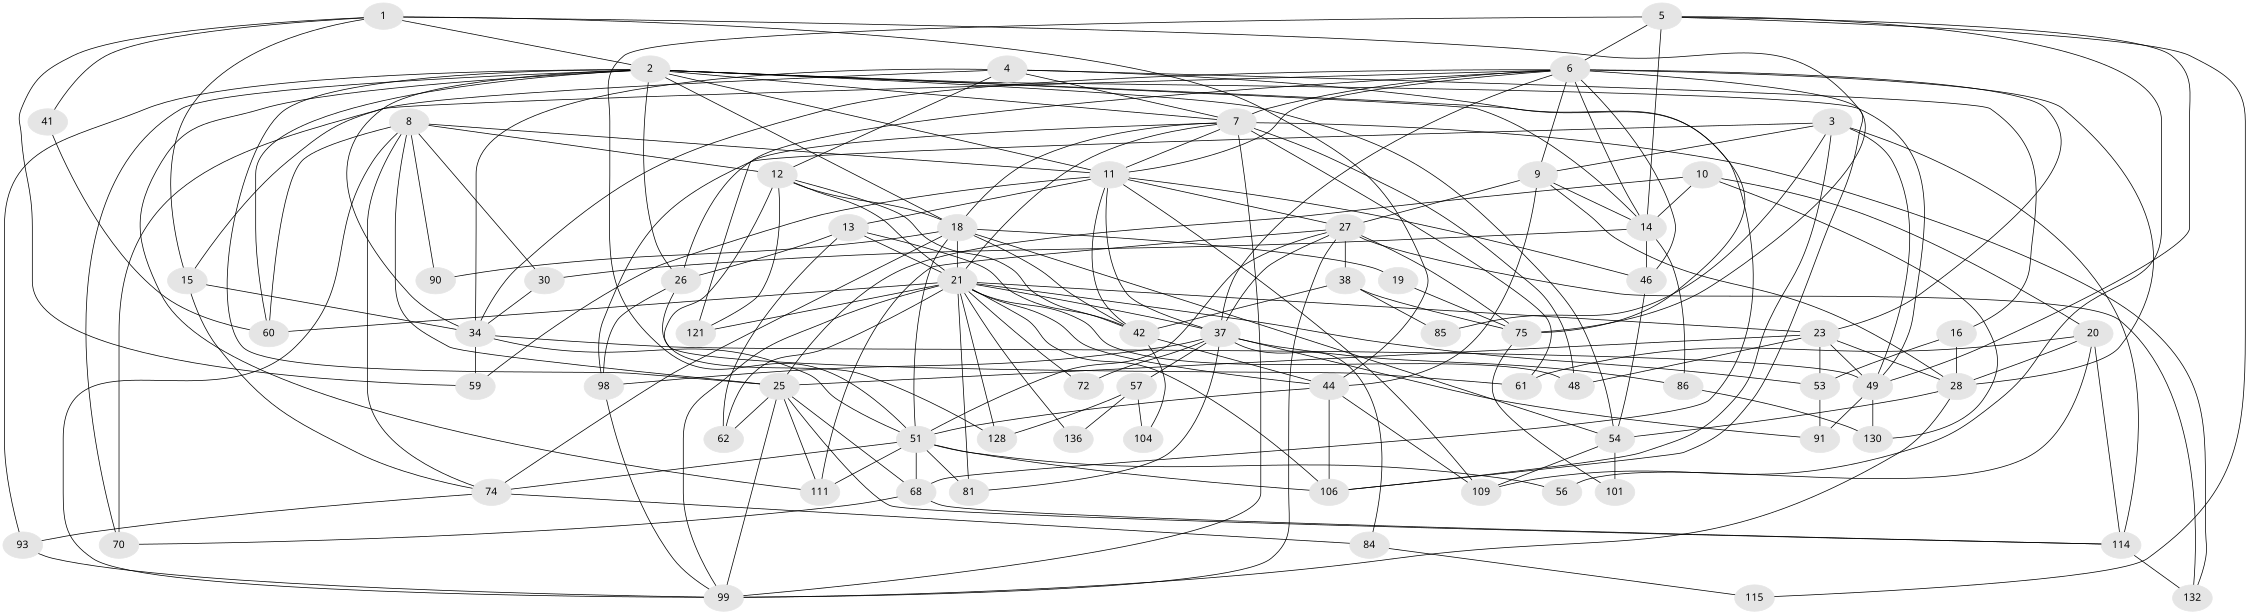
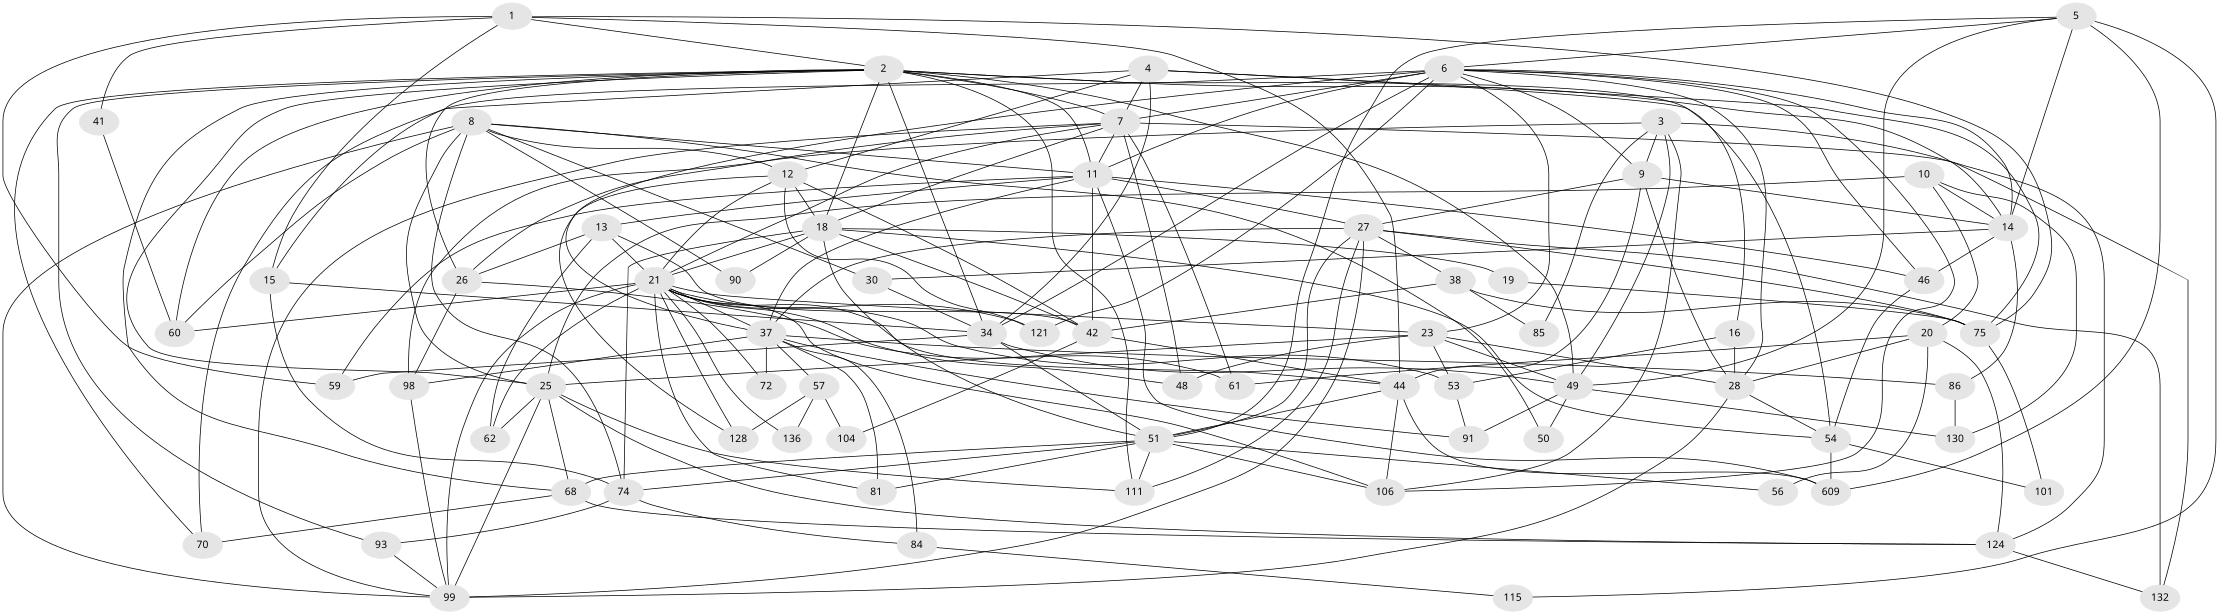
none -> (1544, 439)
(1481, 492) -> (1831, 492)
(2121, 545) -> (1996, 545)
